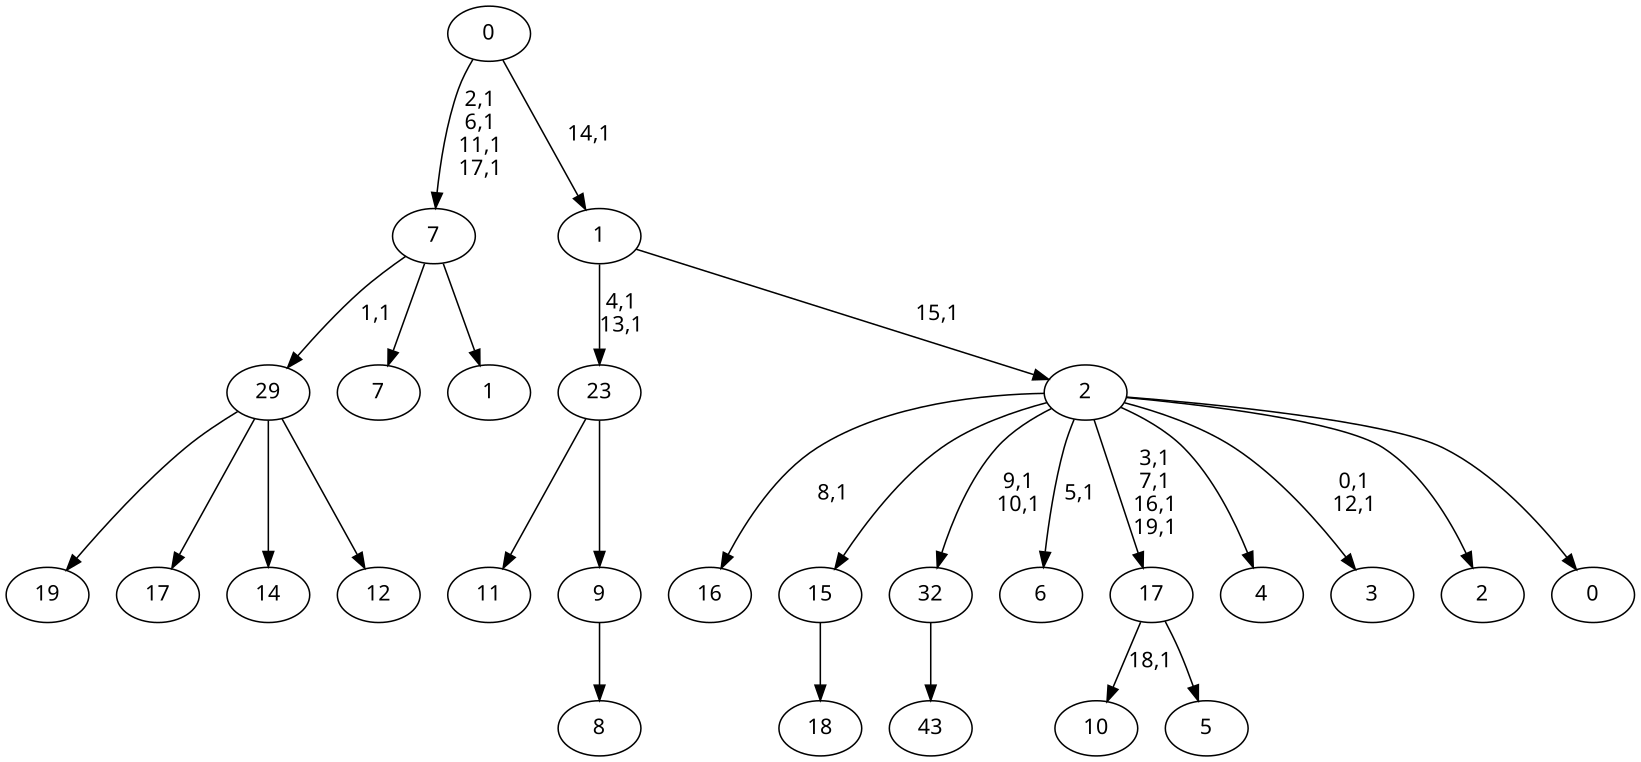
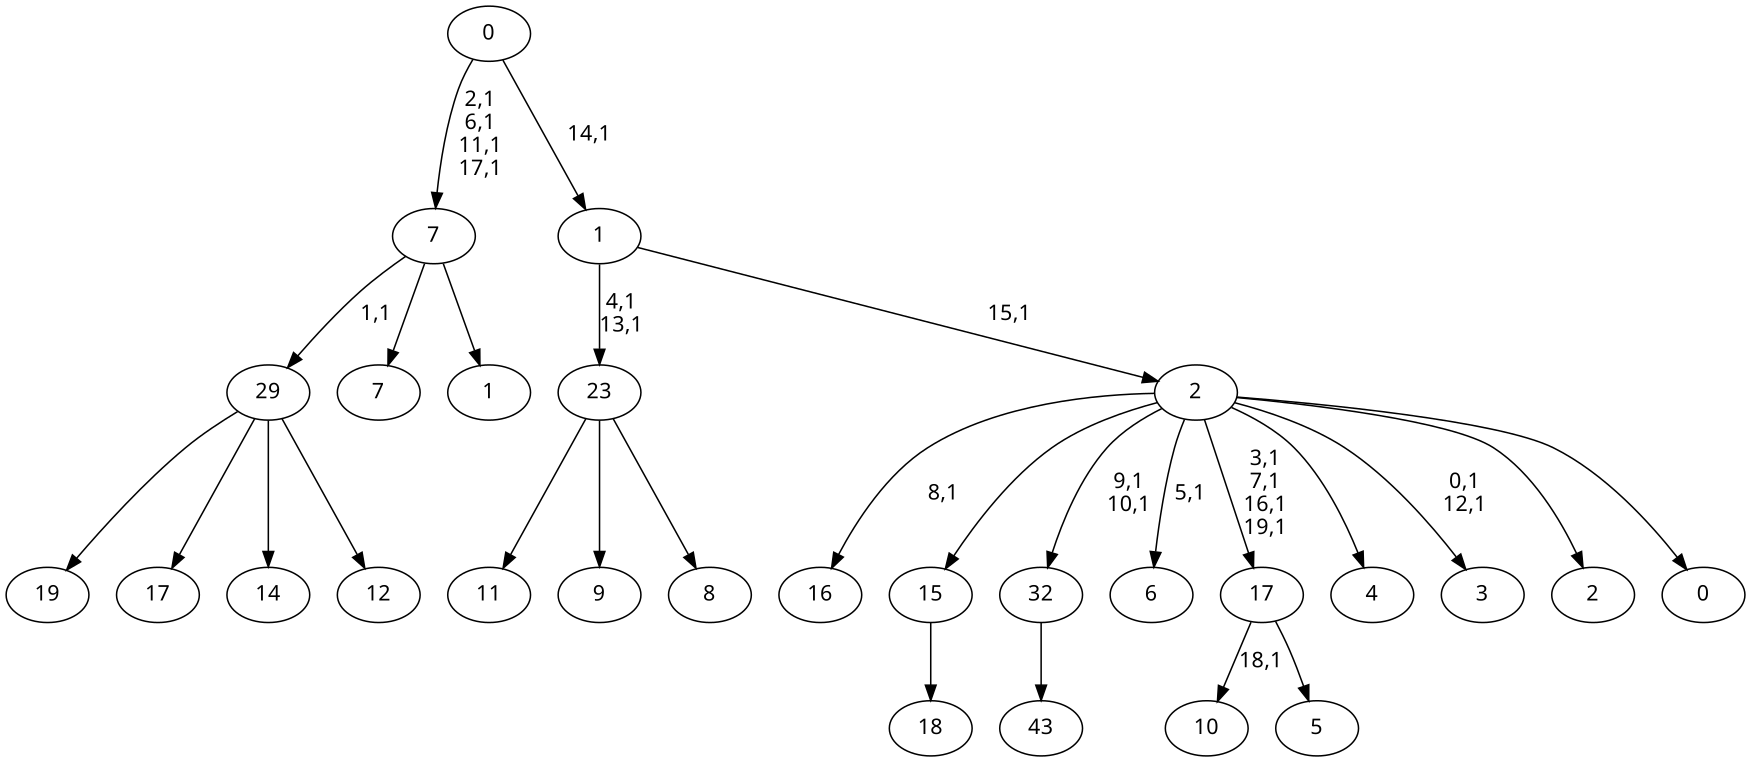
(600, 654) -> (651, 487)
